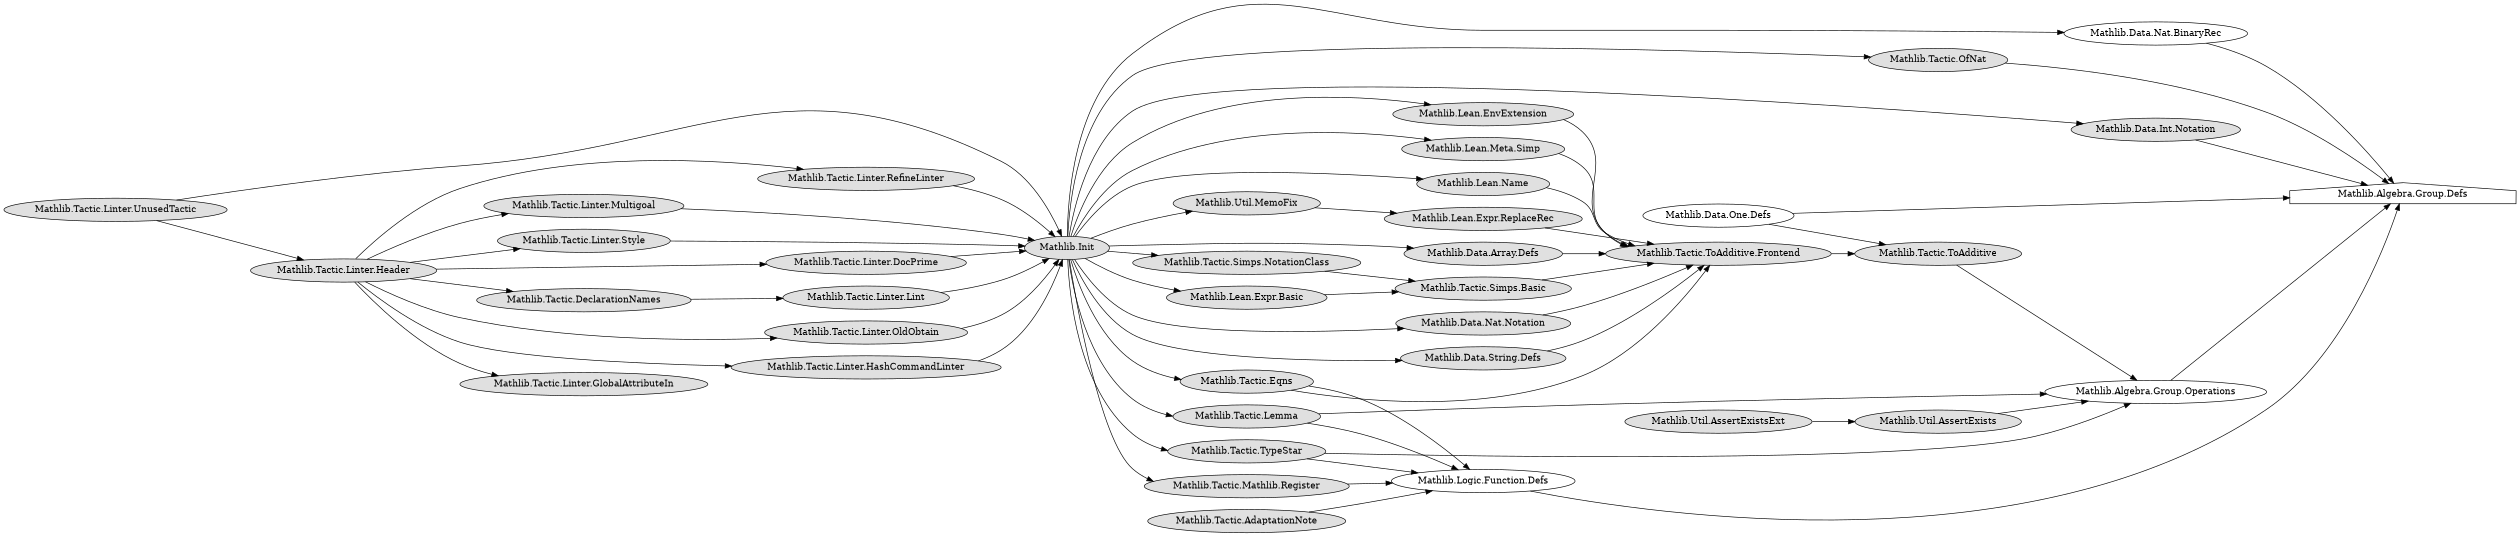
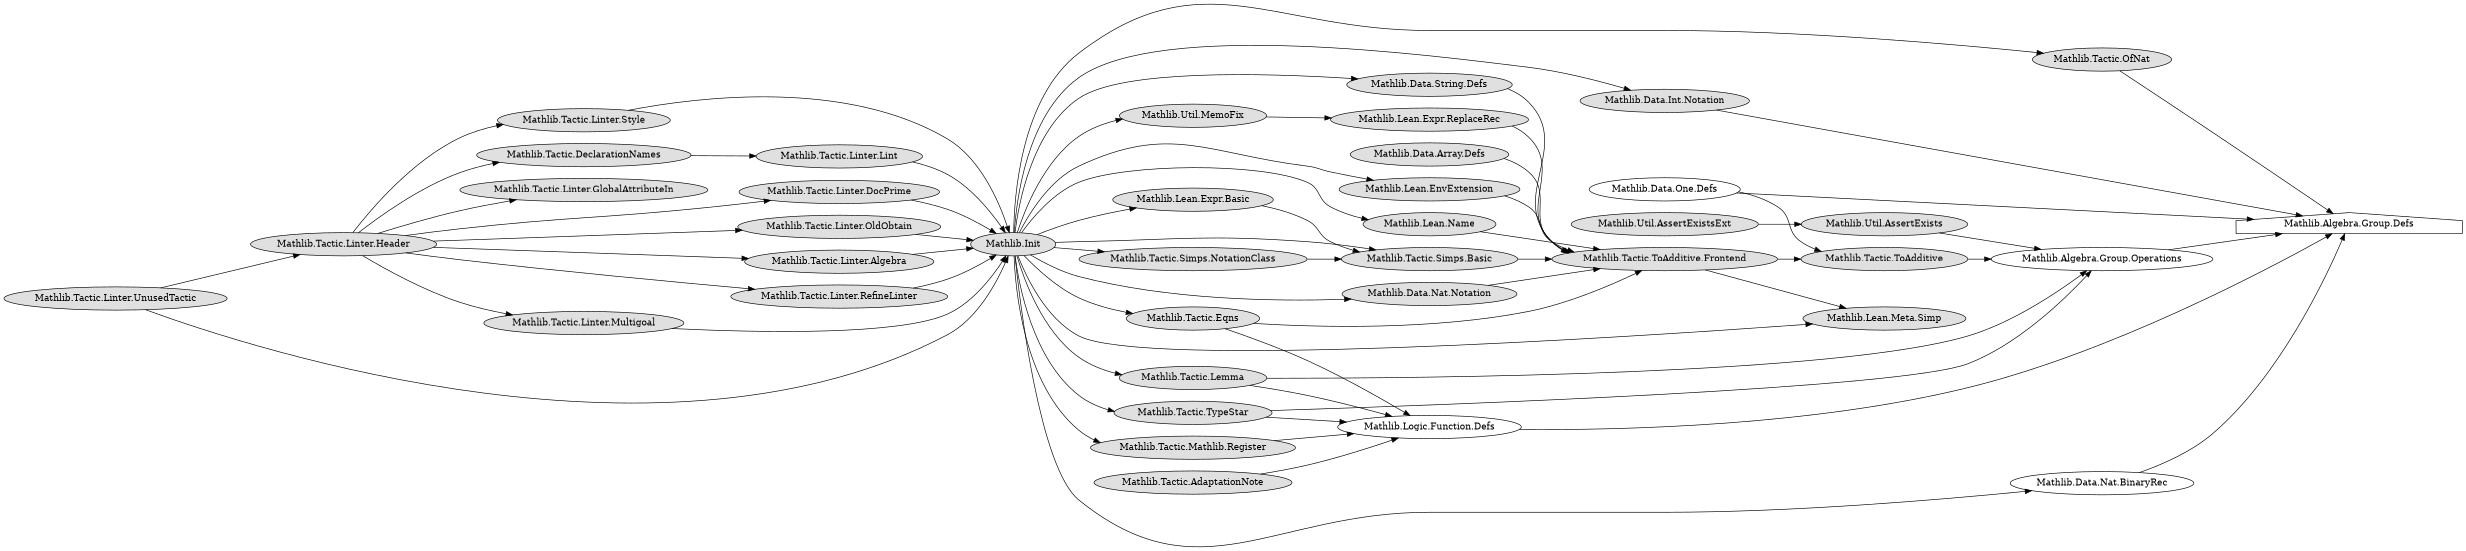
(1590, 176) -> (1773, 288)
(1258, 243) -> (1212, 238)
(866, 367) -> (839, 262)
